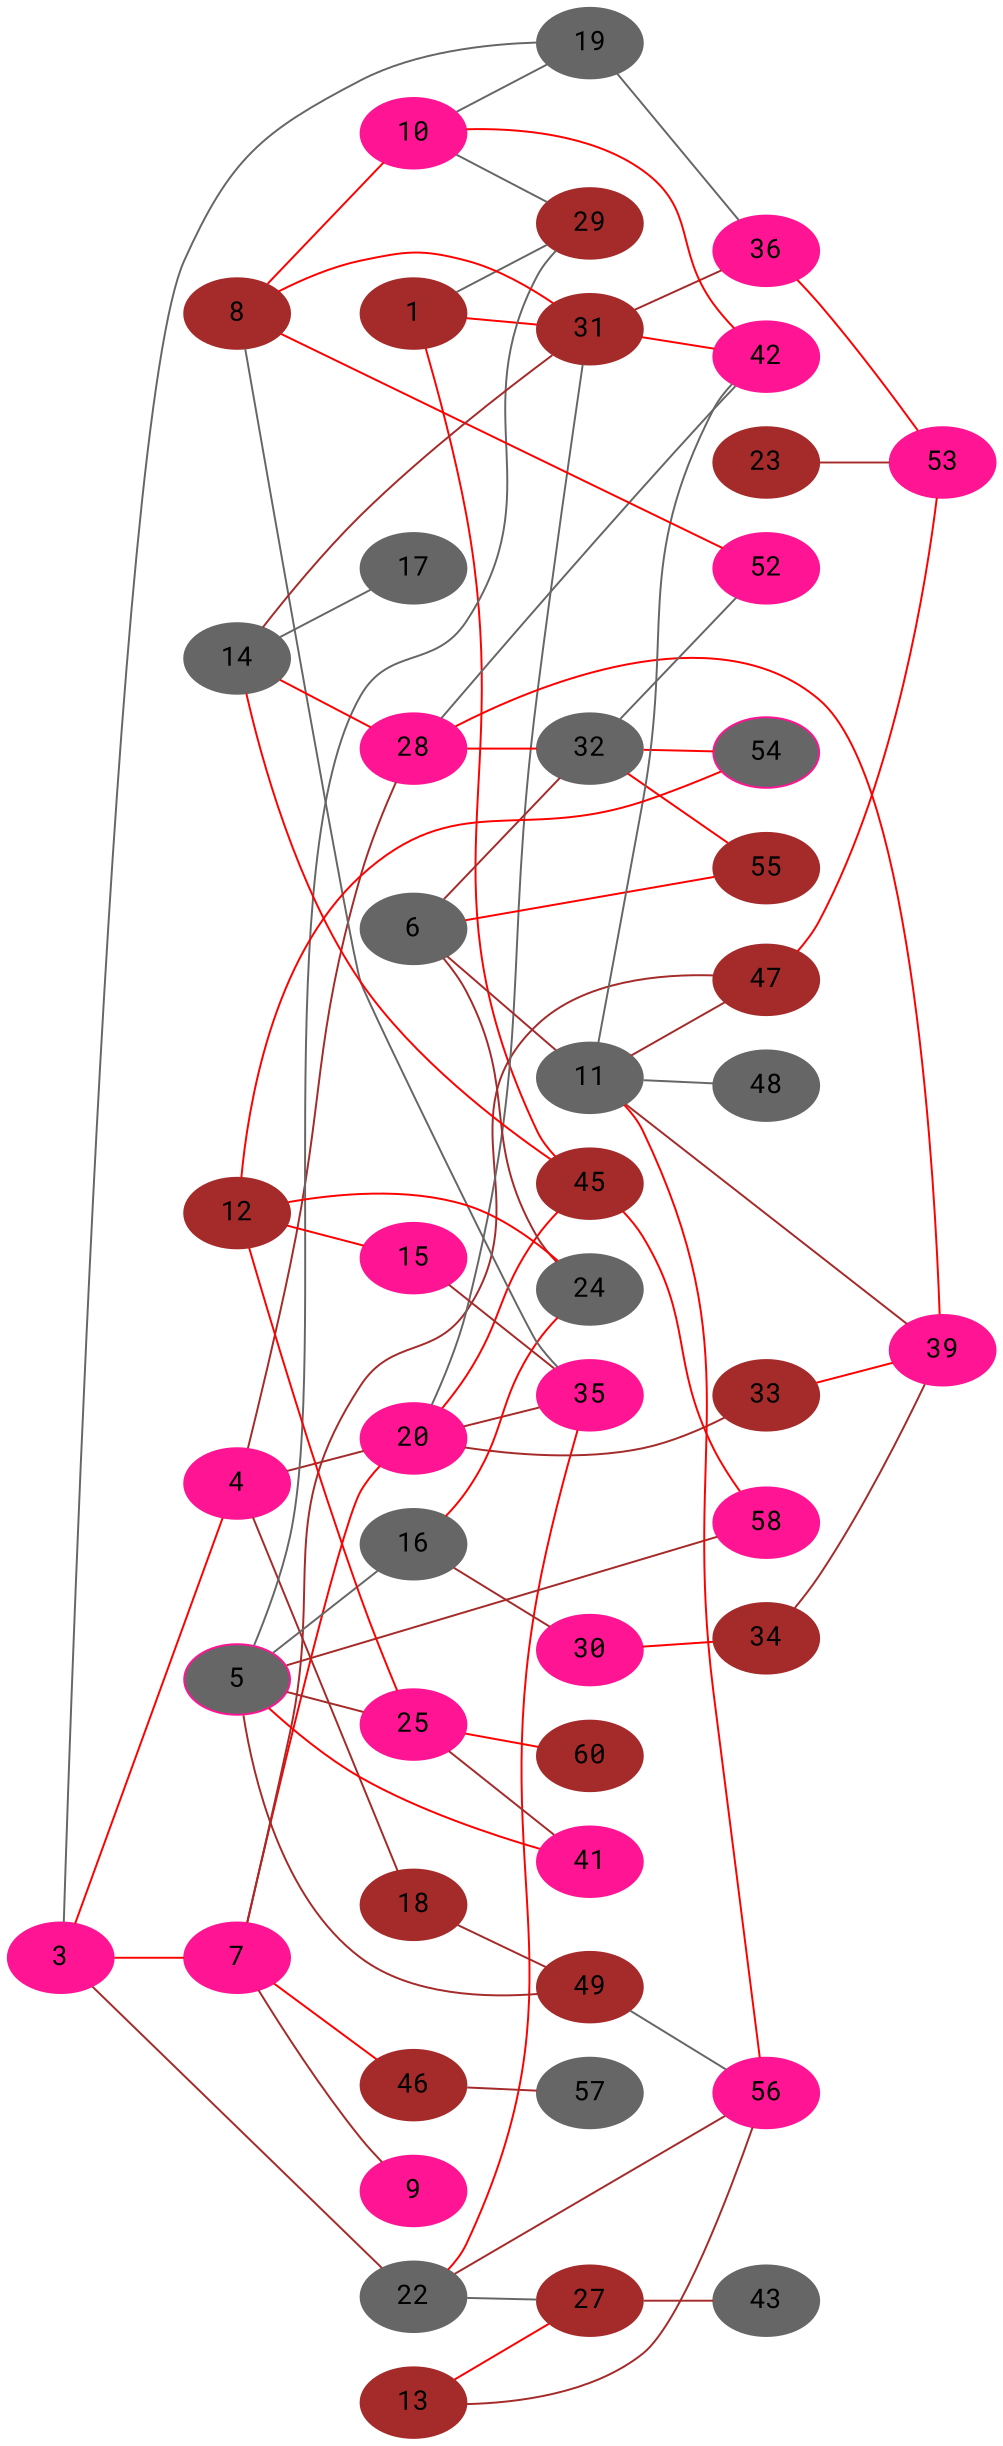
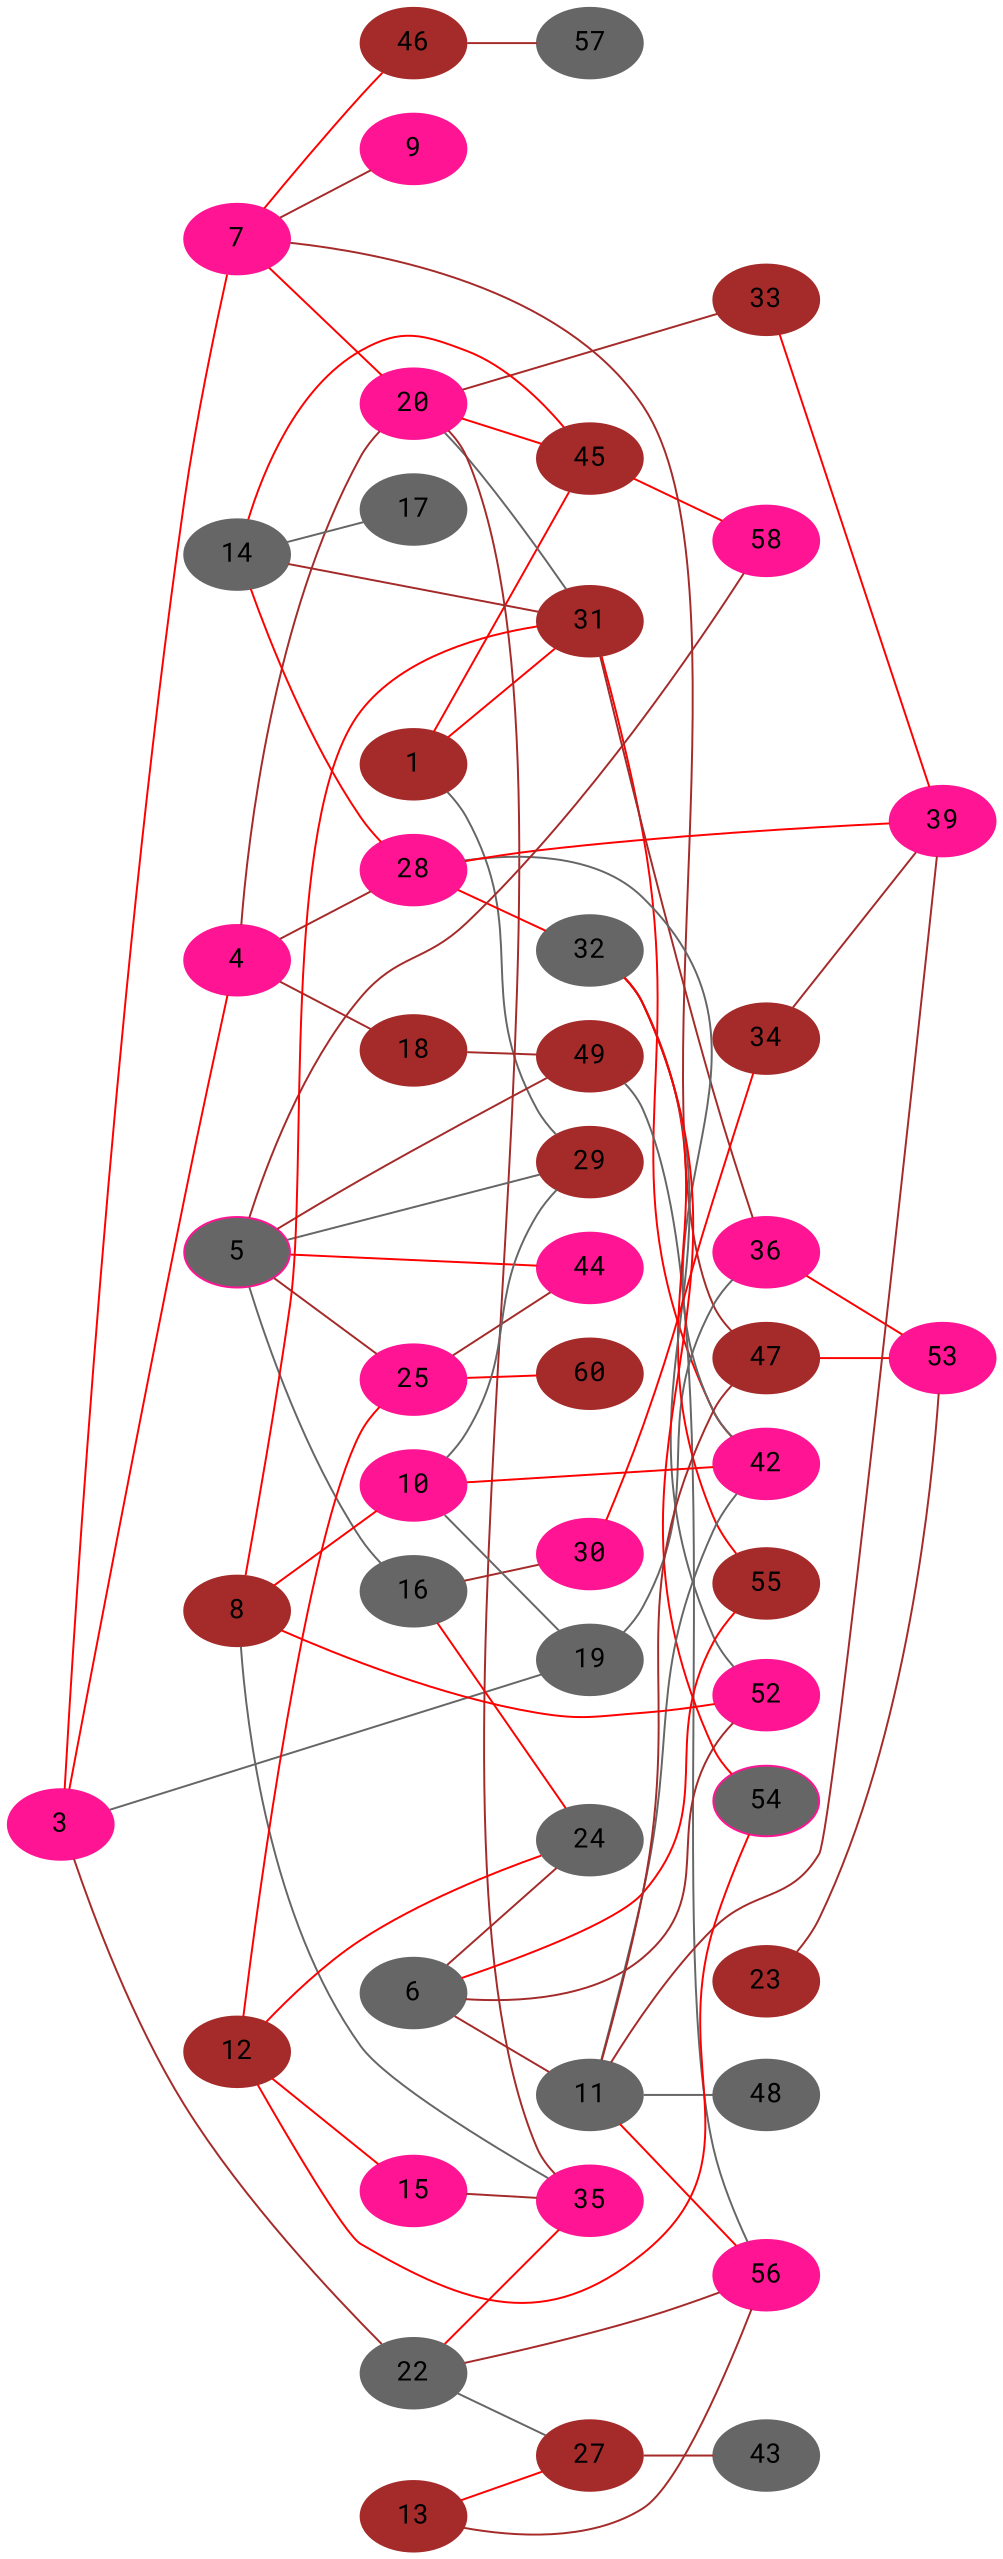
(502, 838) -> (667, 1930)
(590, 1862) -> (590, 1268)
